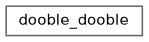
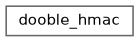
(74, 21) -> (70, 21)
